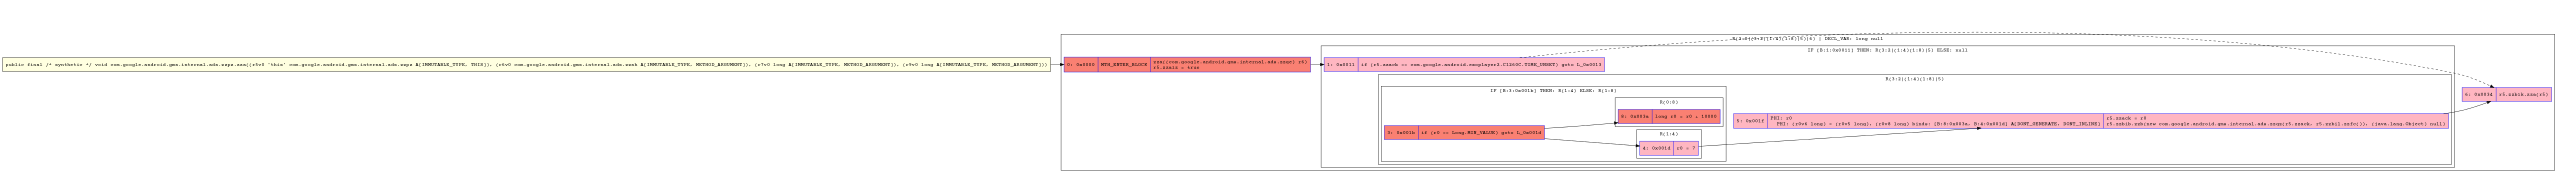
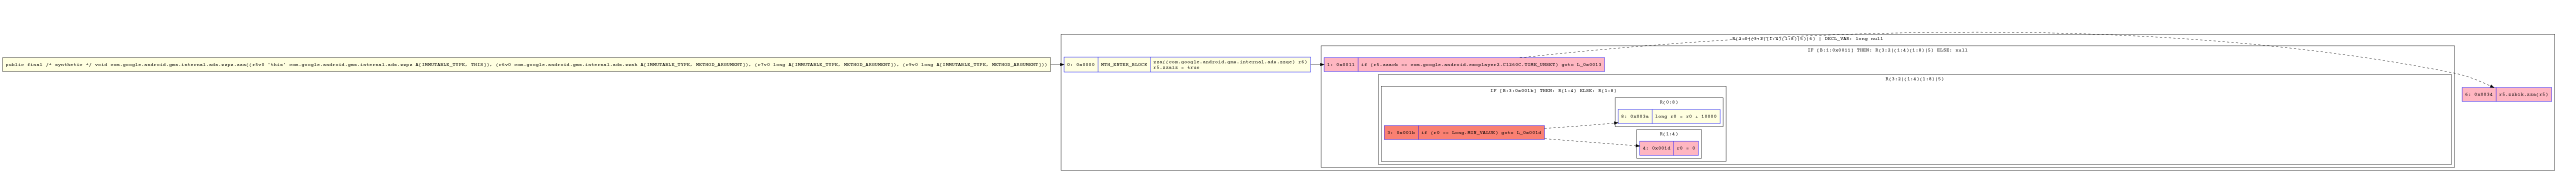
(1187, 65) -> (1187, 65)
(1669, 116) -> (1669, 116)
(2091, 121) -> none
(1579, 126) -> (1579, 126)
(1590, 142) -> (1590, 142)
(1686, 148) -> (1686, 148)
